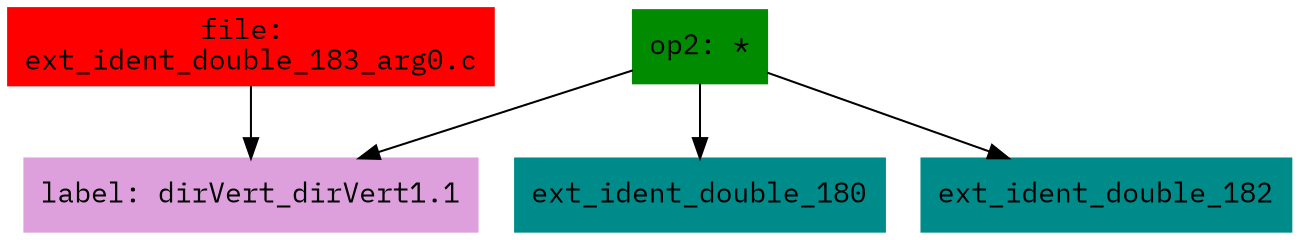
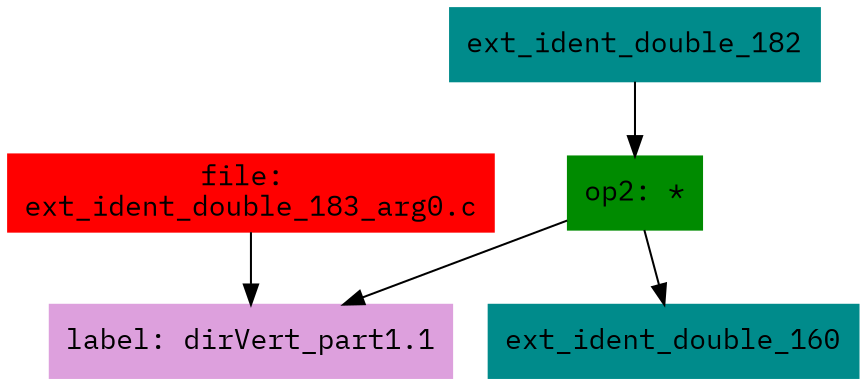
(878, 112) -> (635, 109)
(251, 195) -> (251, 341)
(700, 195) -> (674, 341)
